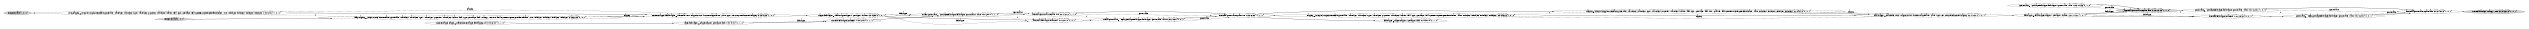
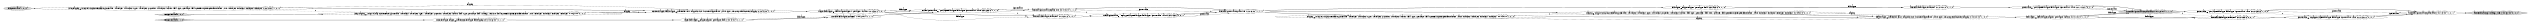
none -> (1932, 7)
none -> (174, 20)
